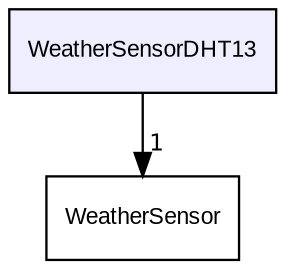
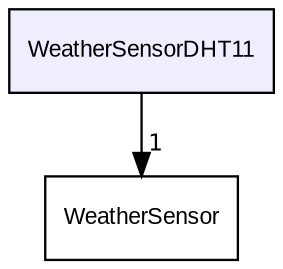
(143, 51) -> (142, 51)
